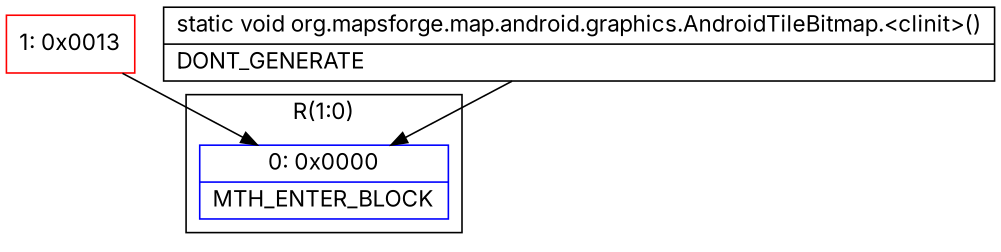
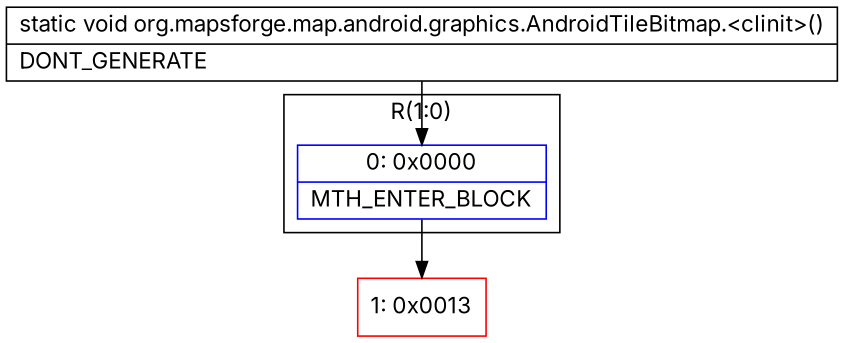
(174, 101) -> (422, 242)
